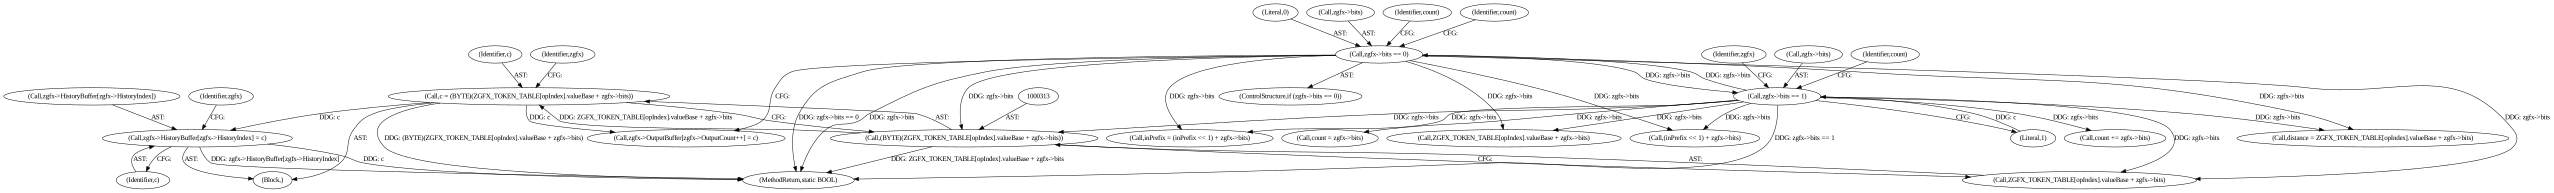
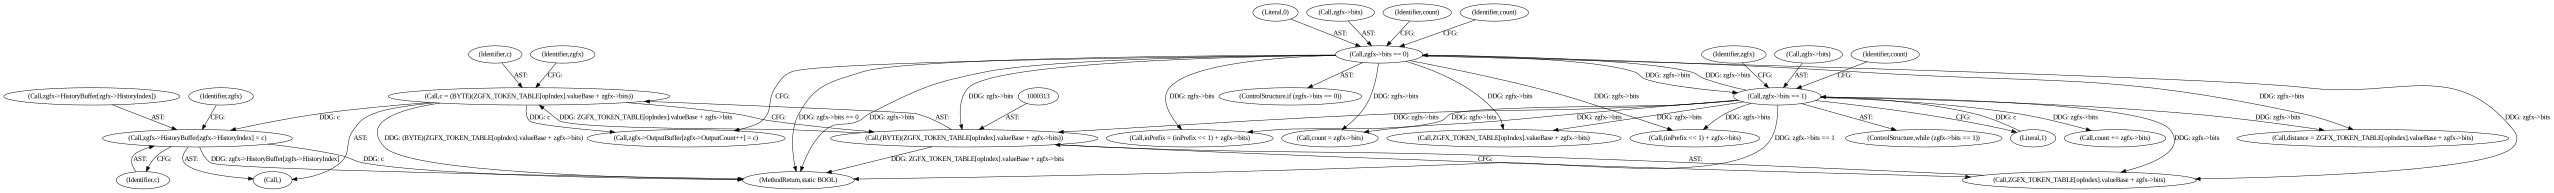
none -> (1369, 99)
none -> (1924, 138)
(273, 180) -> (273, 180)
